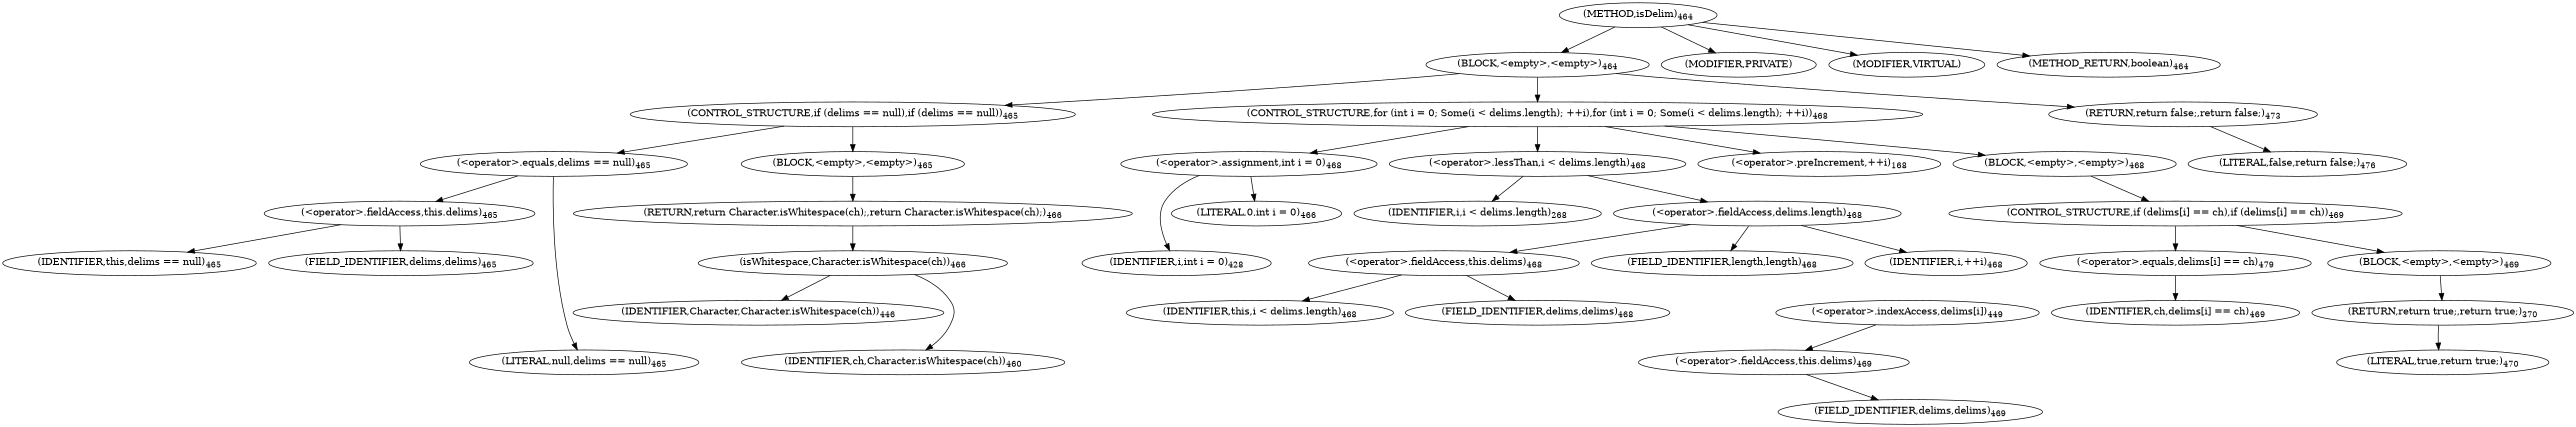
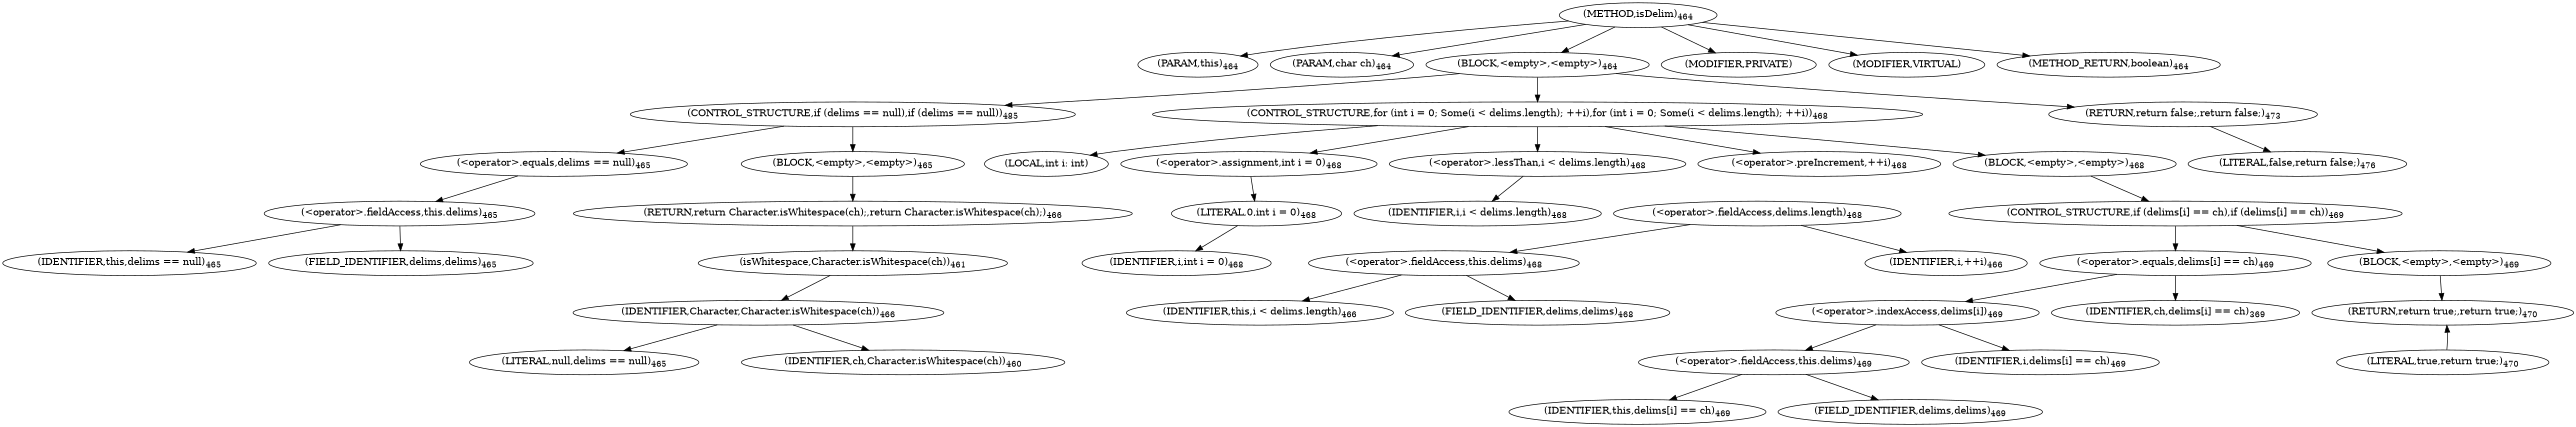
none -> (1198, 65)
none -> (1342, 65)
(1011, 113) -> (1011, 113)
(1899, 163) -> (1899, 163)
none -> (1046, 164)
(1644, 188) -> none
(1165, 202) -> (1220, 236)
(1309, 213) -> (1309, 213)
(1559, 213) -> (1559, 213)
(556, 261) -> (674, 337)
(958, 262) -> (958, 262)
(1236, 262) -> (1236, 262)
(1995, 262) -> (1995, 262)
(2266, 262) -> (2266, 262)
(1722, 263) -> none
none -> (2045, 287)
(952, 305) -> (828, 337)
(888, 312) -> (888, 312)
(1349, 312) -> (1349, 312)
(1995, 312) -> (1995, 312)
(2257, 312) -> (2257, 312)
(2530, 312) -> (2530, 312)
(2438, 334) -> (2447, 341)
none -> (2040, 362)
none -> (1637, 412)
